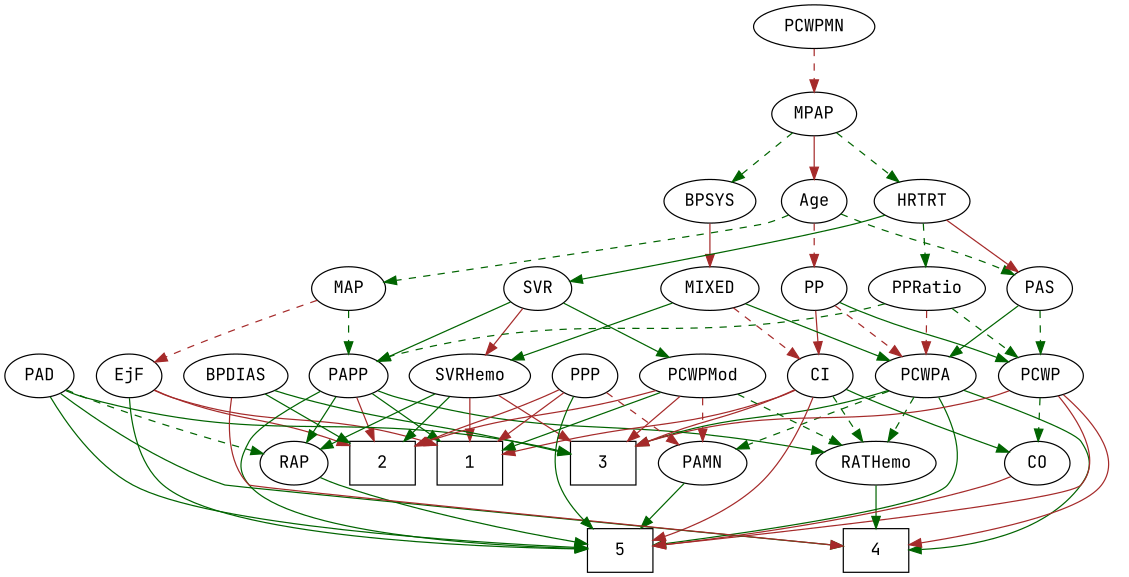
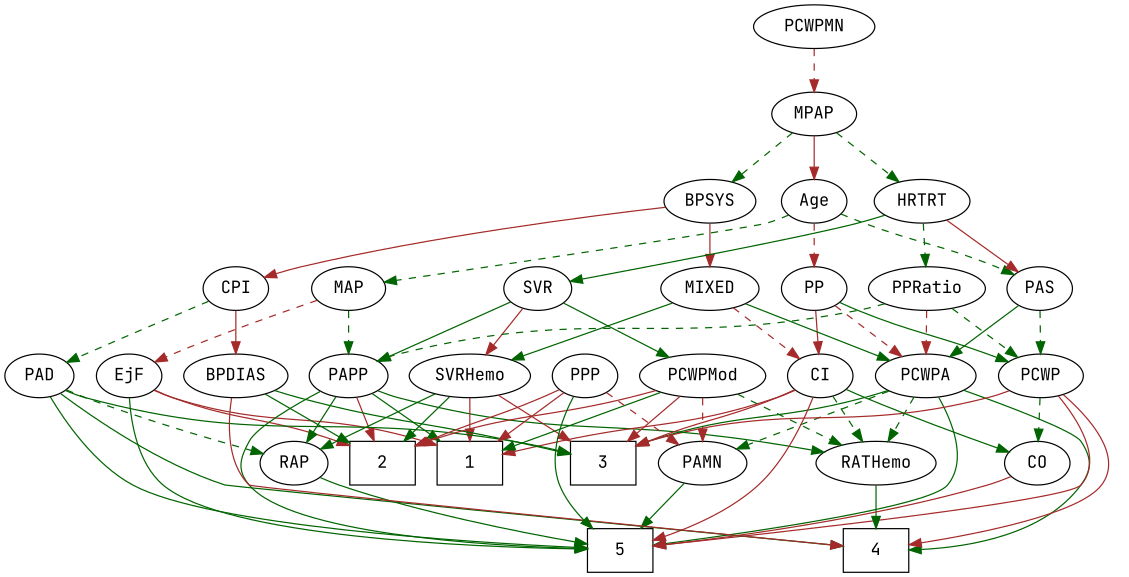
none -> (236, 289)
